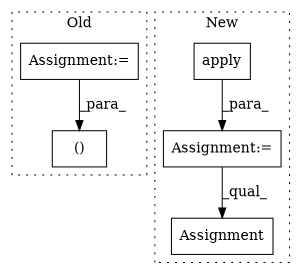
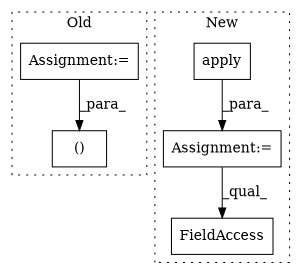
(222, 236) -> (222, 236)
